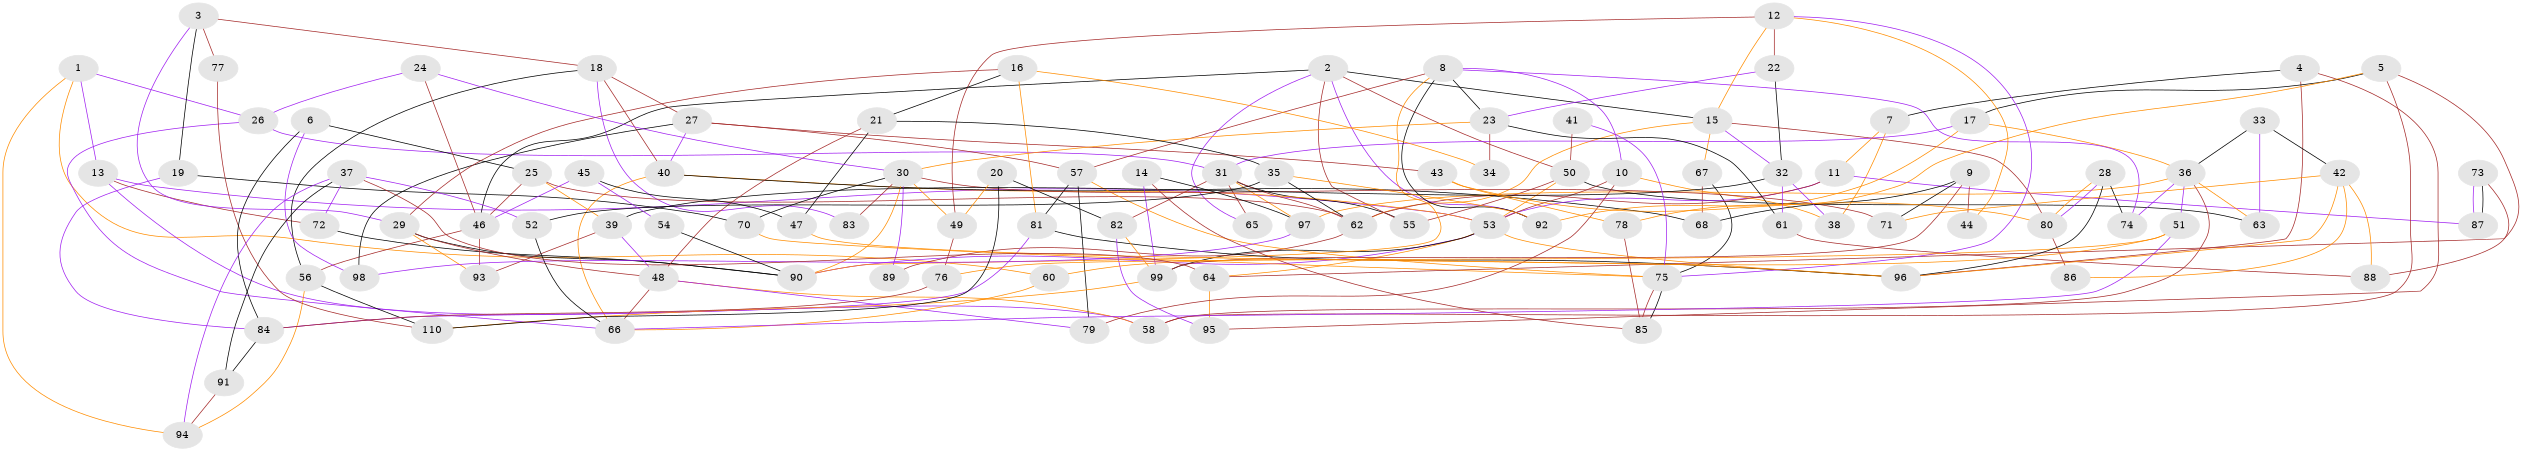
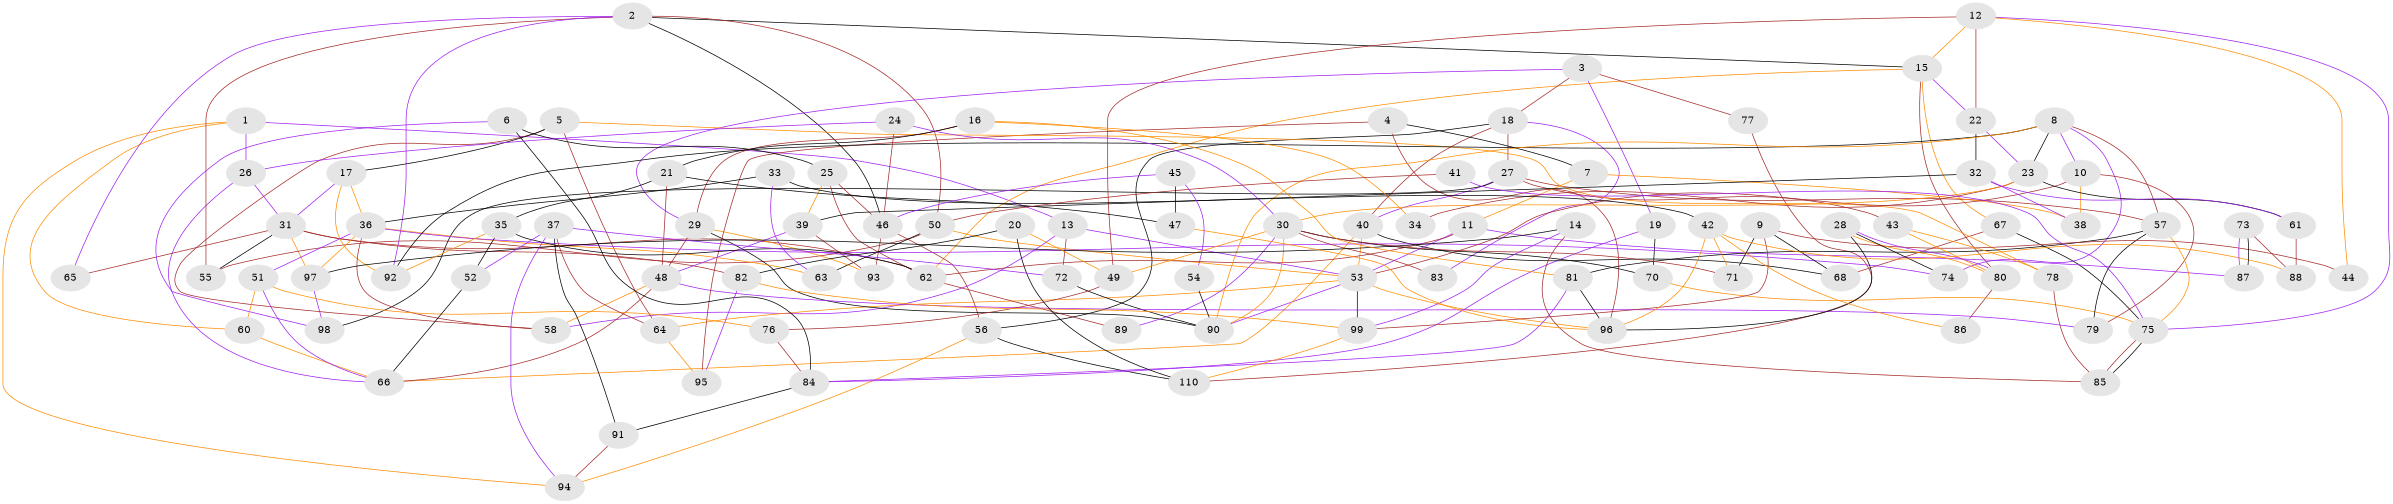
(187, 94) -> (1623, 153)
(1747, 147) -> (1949, 95)
